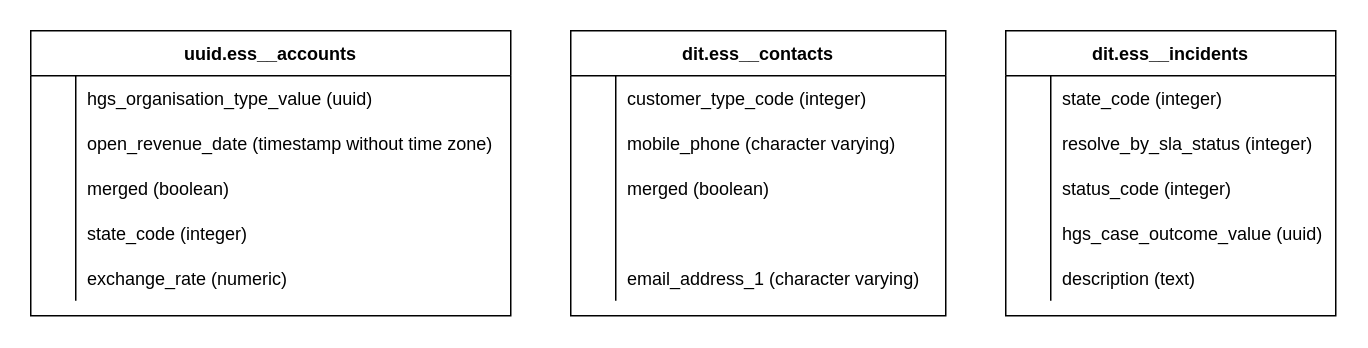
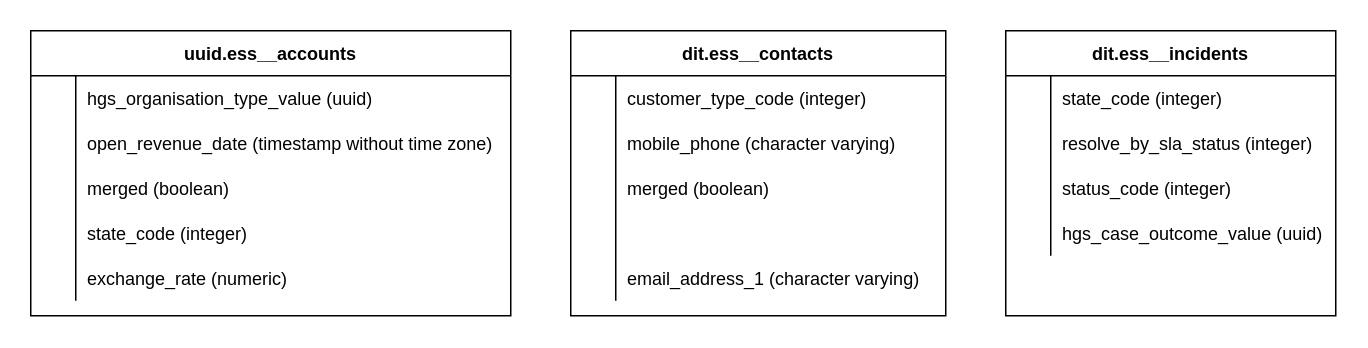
(1193, 278) -> none
